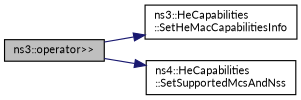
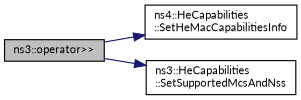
(221, 22) -> (221, 22)
(221, 78) -> (221, 78)
